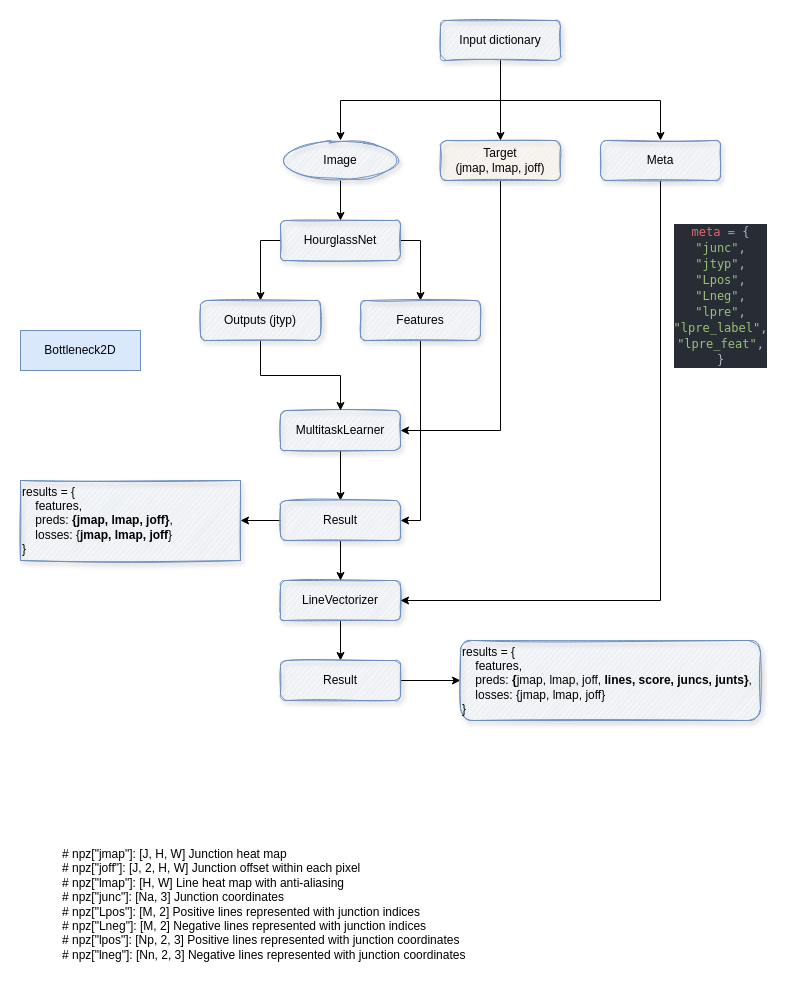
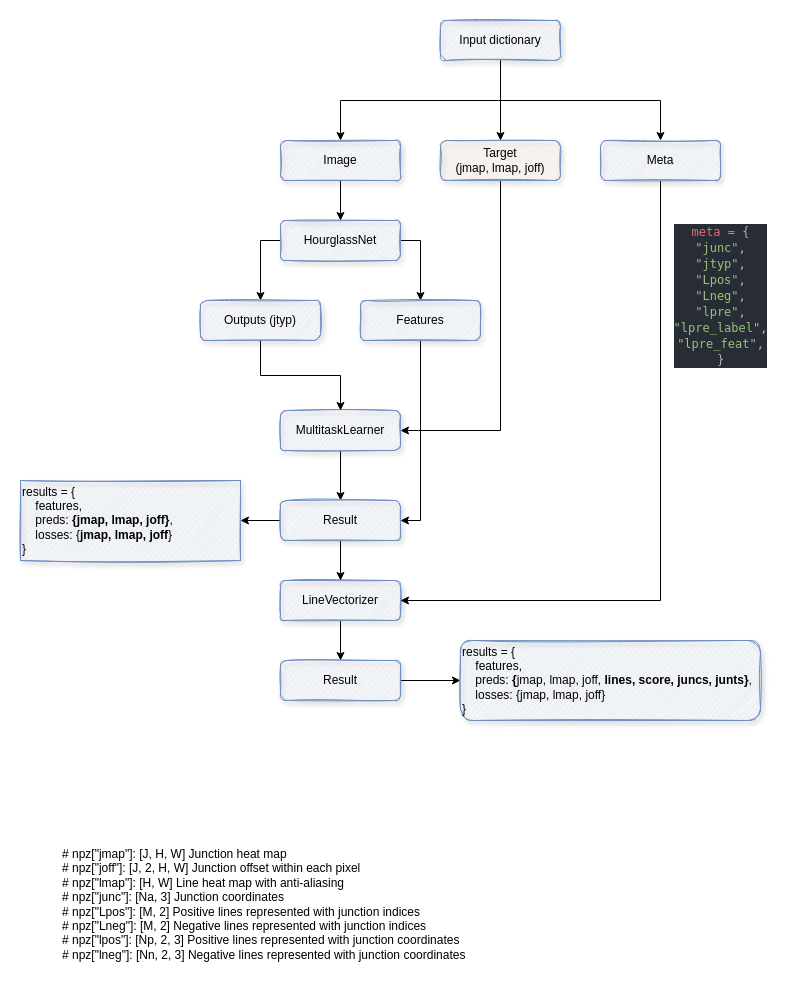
(341, 161) -> (341, 161)
(81, 351) -> none
